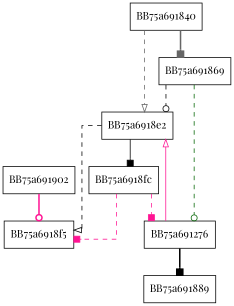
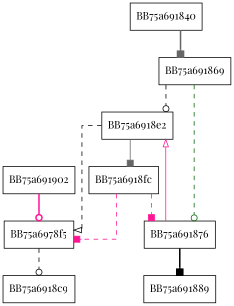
(145, 67) -> none
(130, 149) -> (130, 149)
(39, 235) -> (39, 235)
(180, 235) -> (180, 235)
none -> (39, 289)
